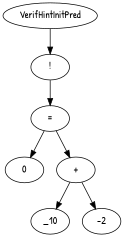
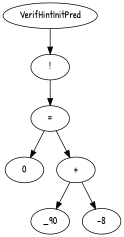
(50, 221) -> (50, 221)
(102, 221) -> (102, 221)
